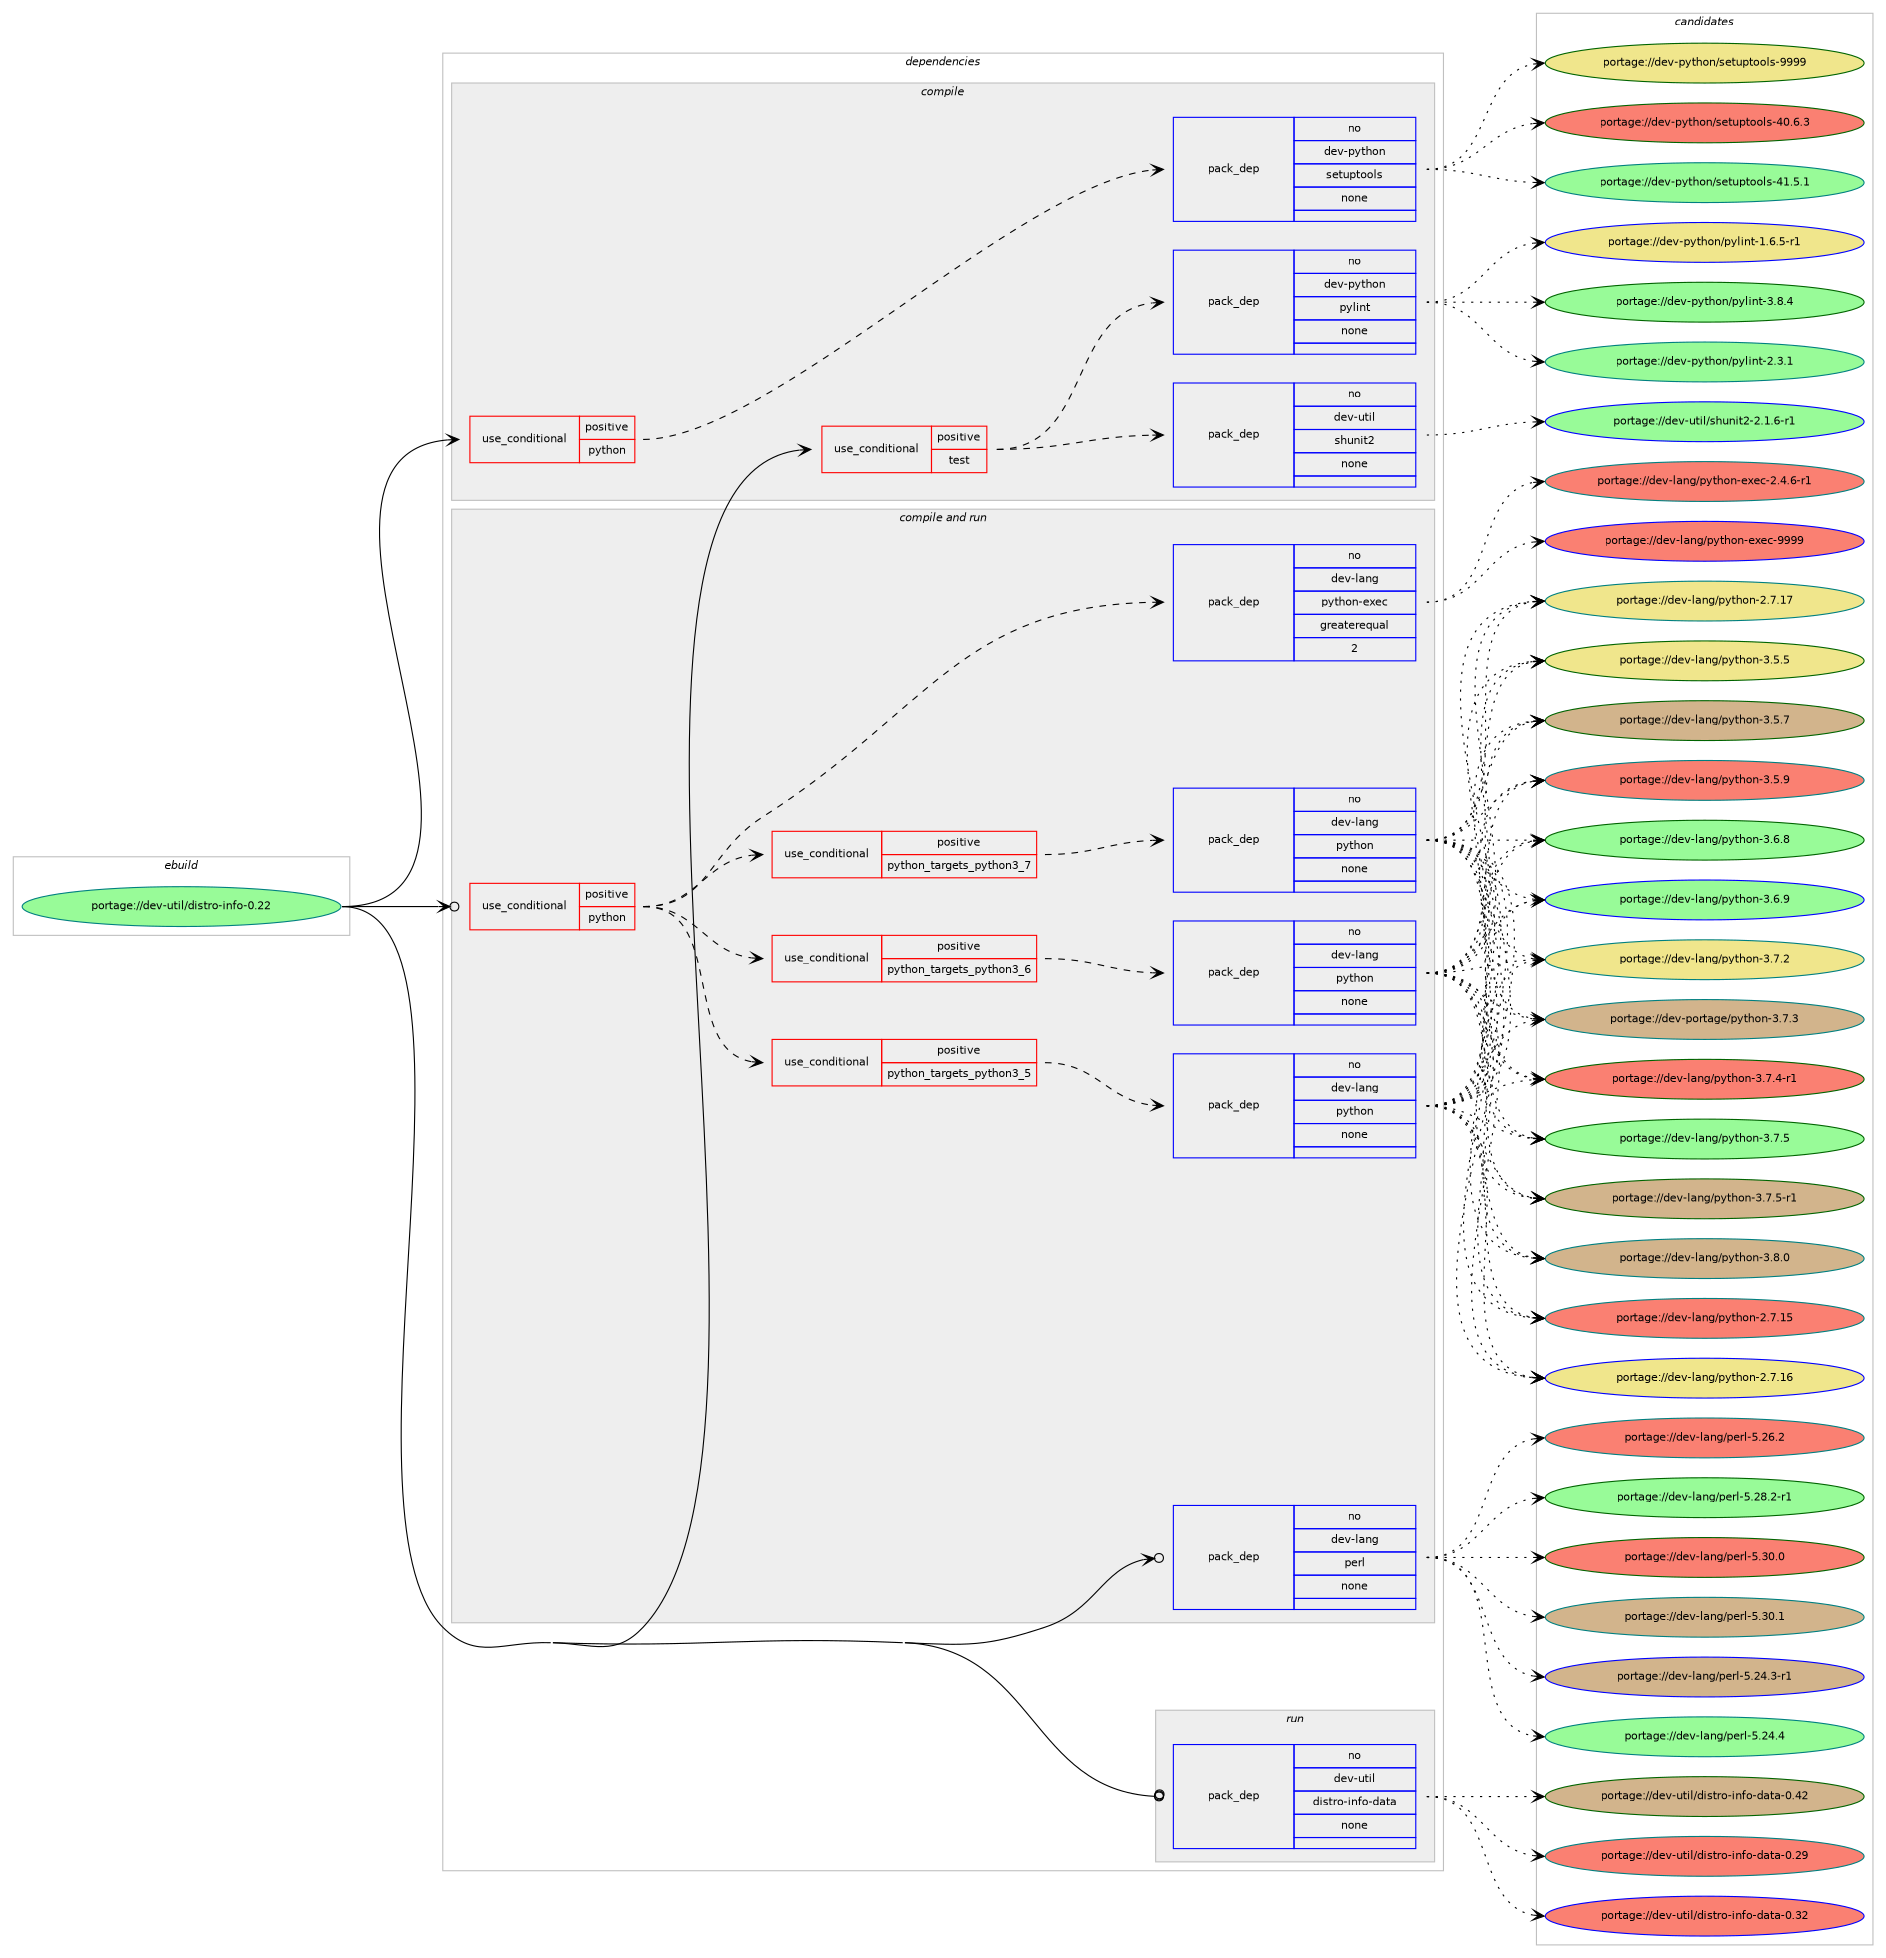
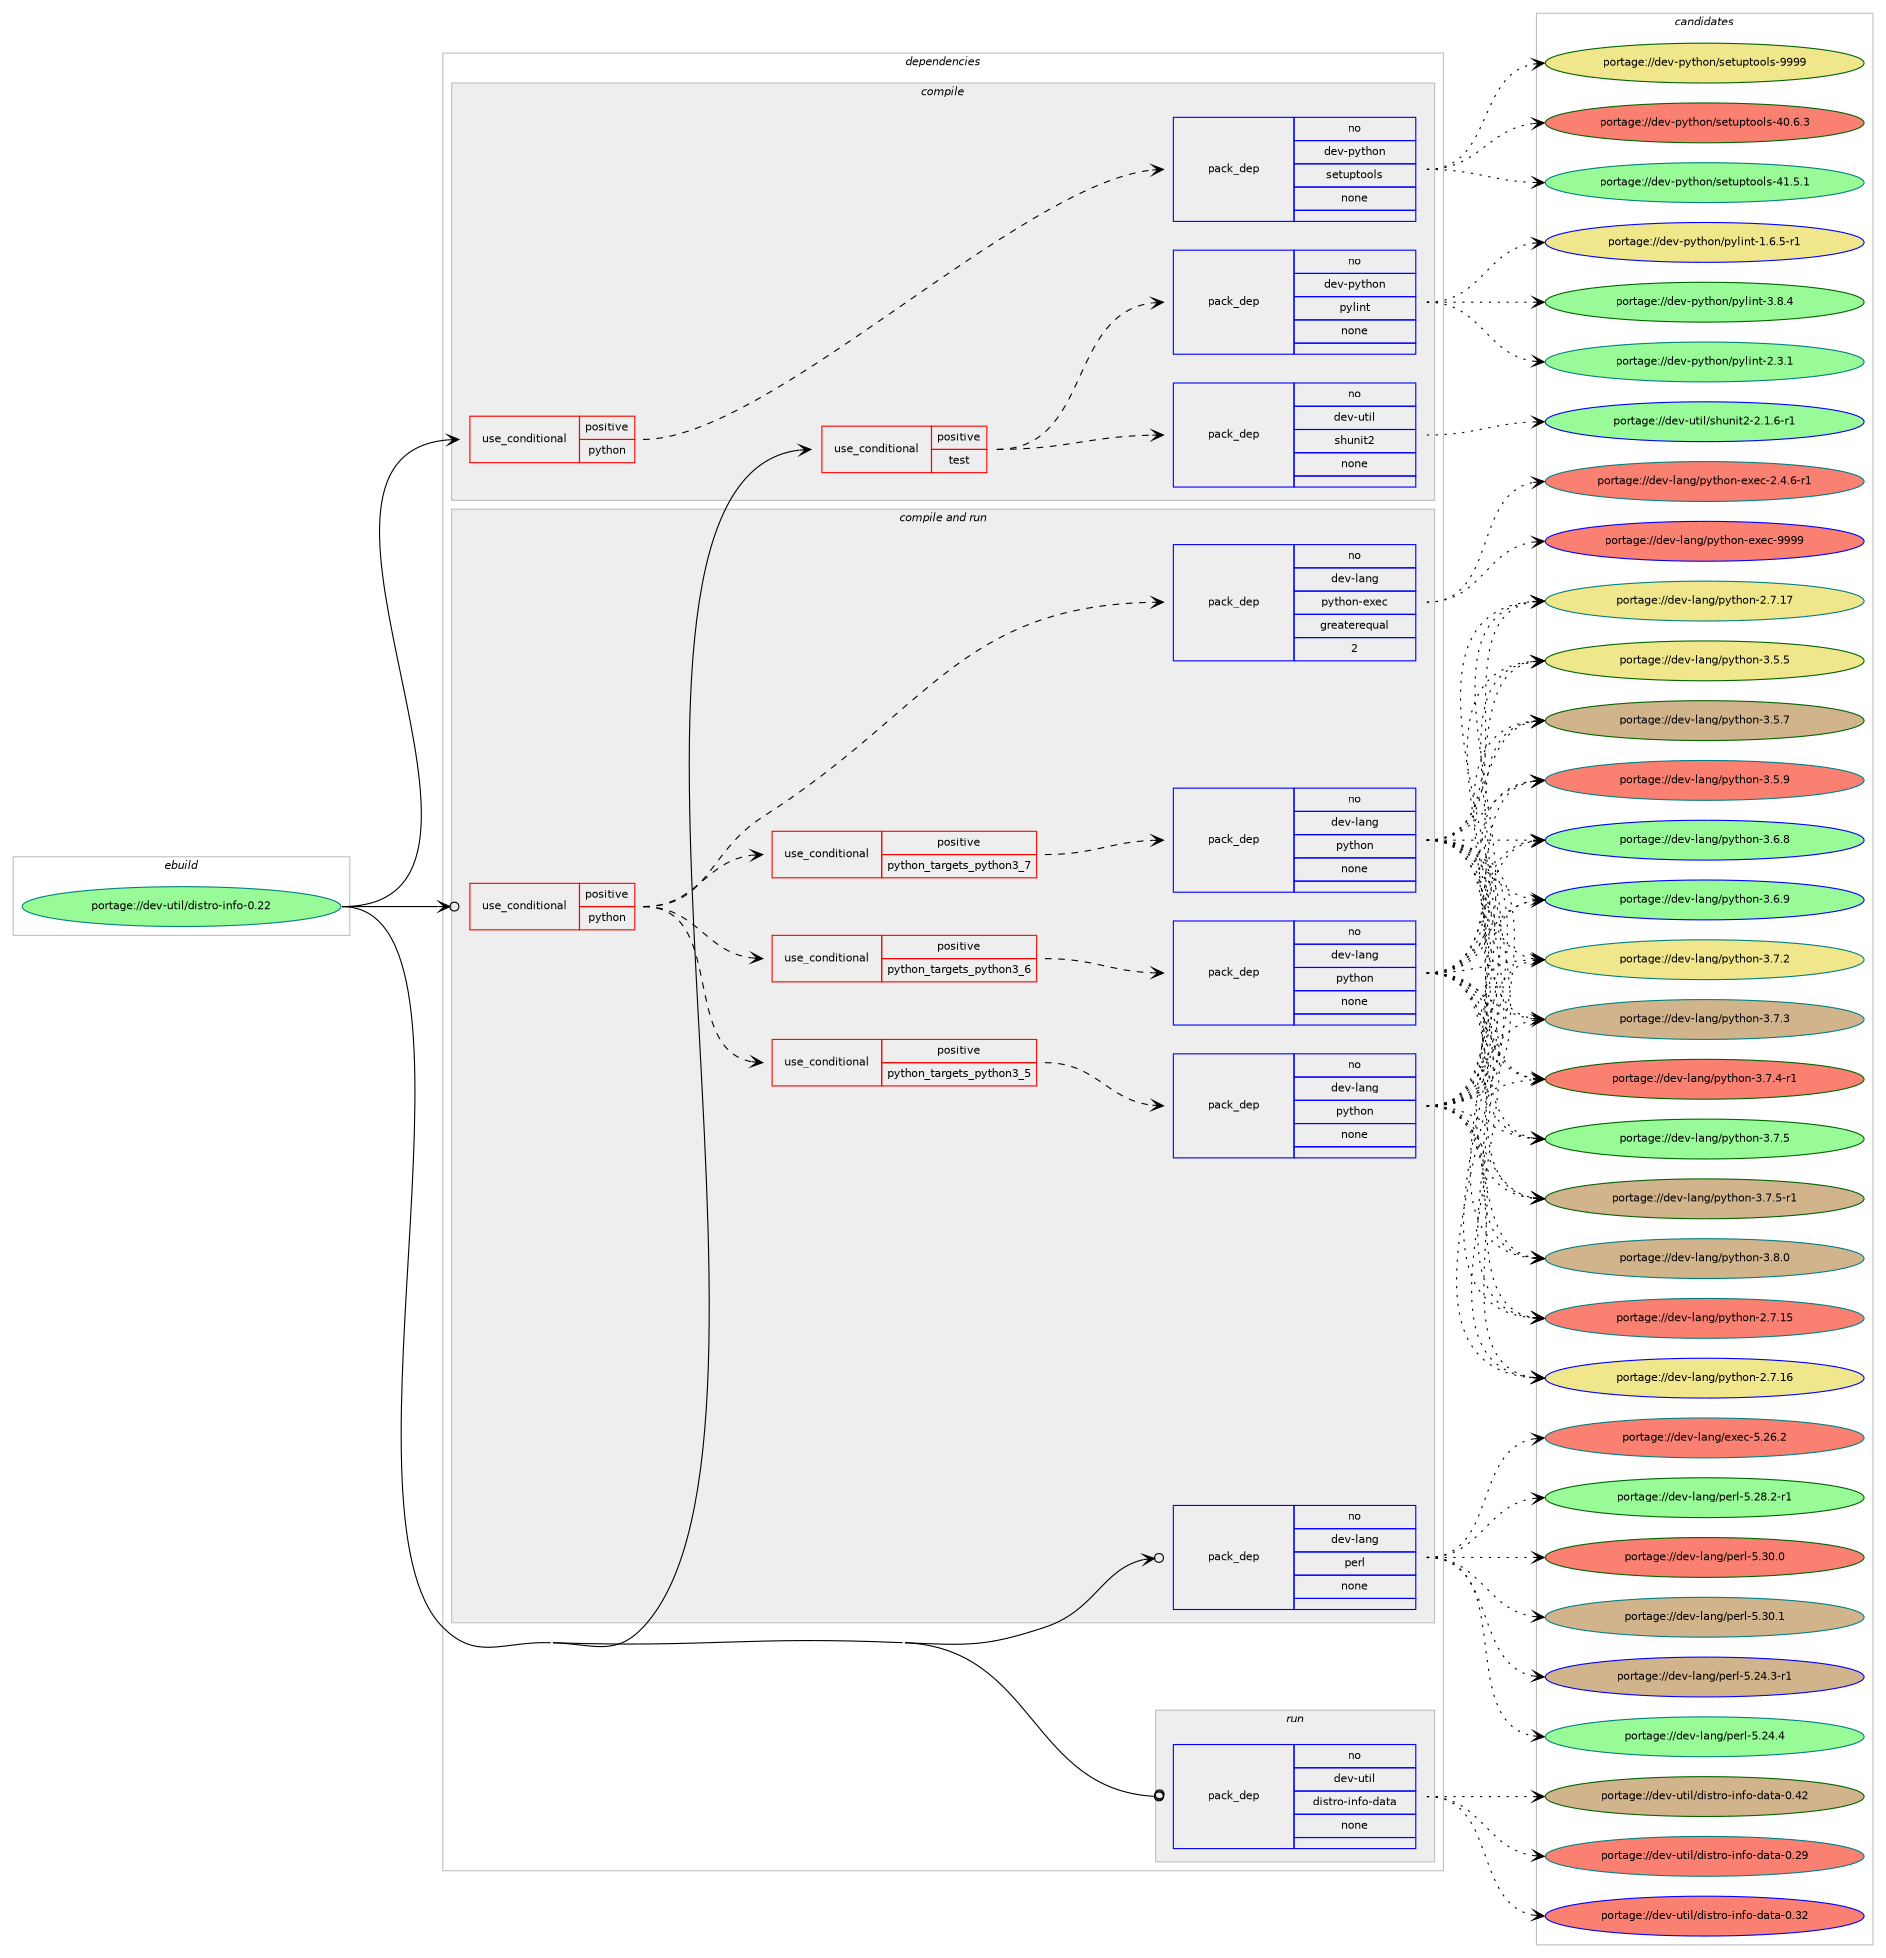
(1705, 840) -> (1705, 840)
(1705, 1019) -> (1705, 1019)
(1705, 1438) -> (1705, 1438)
